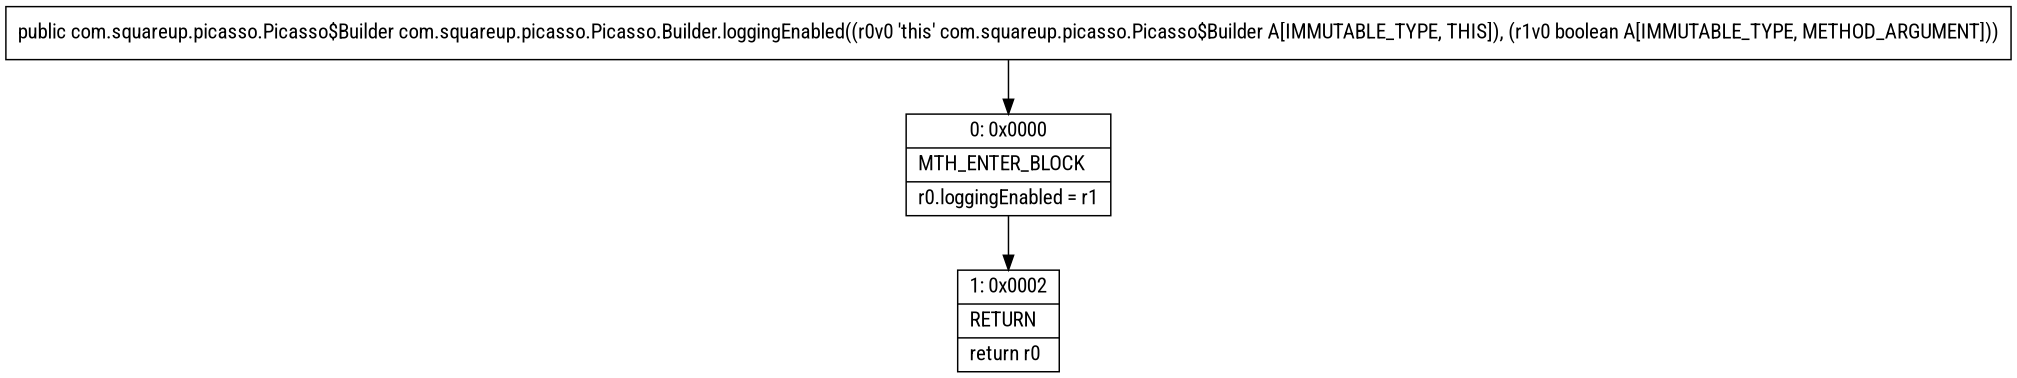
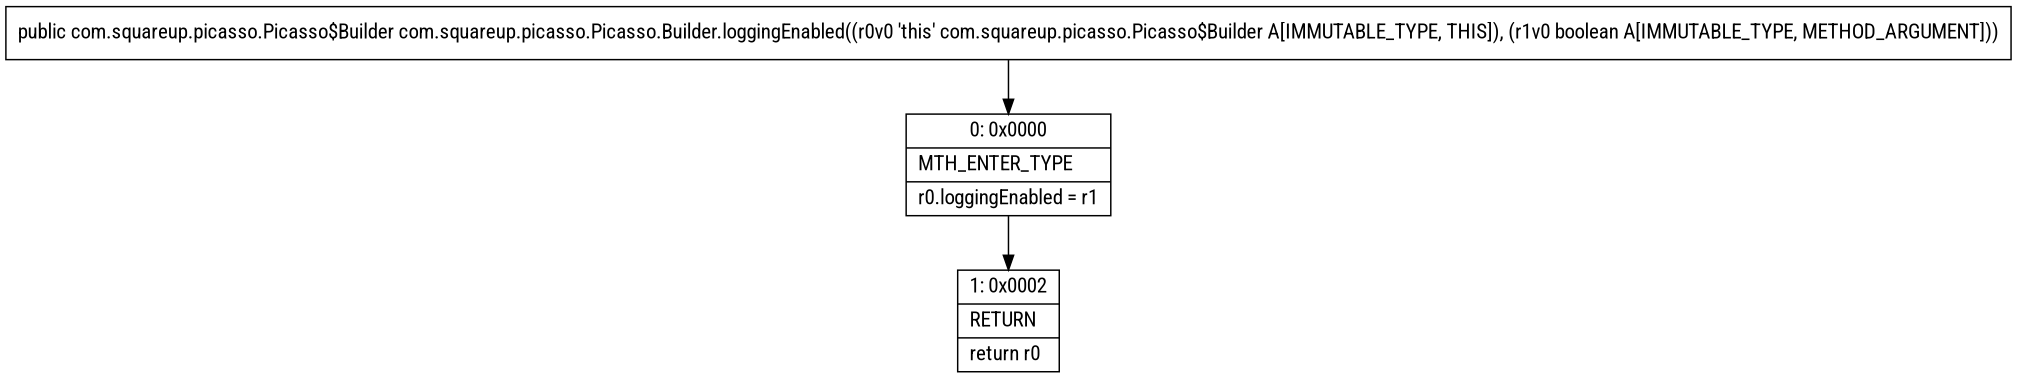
(1002, 164) -> (996, 164)
